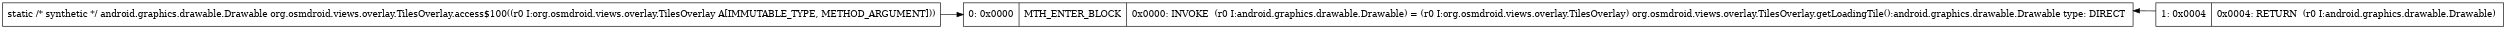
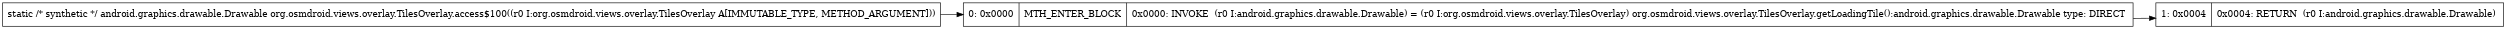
(2148, 11) -> (2141, 18)
